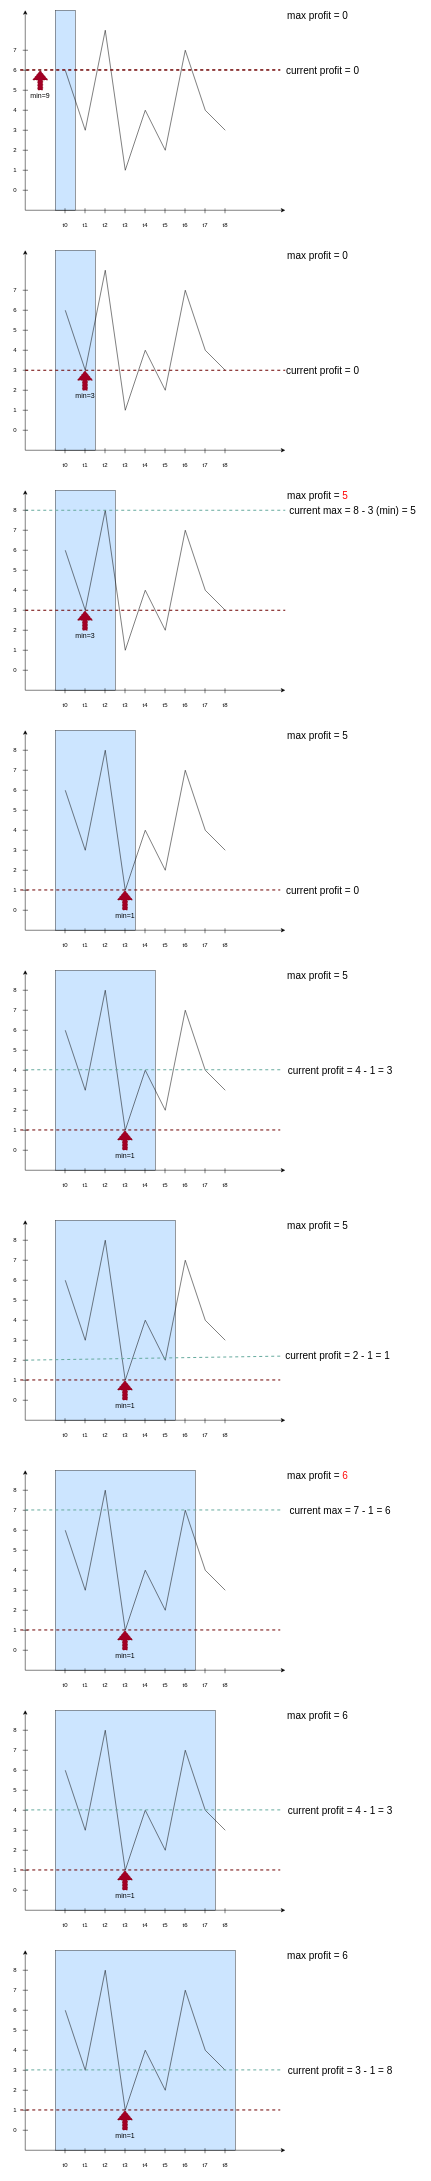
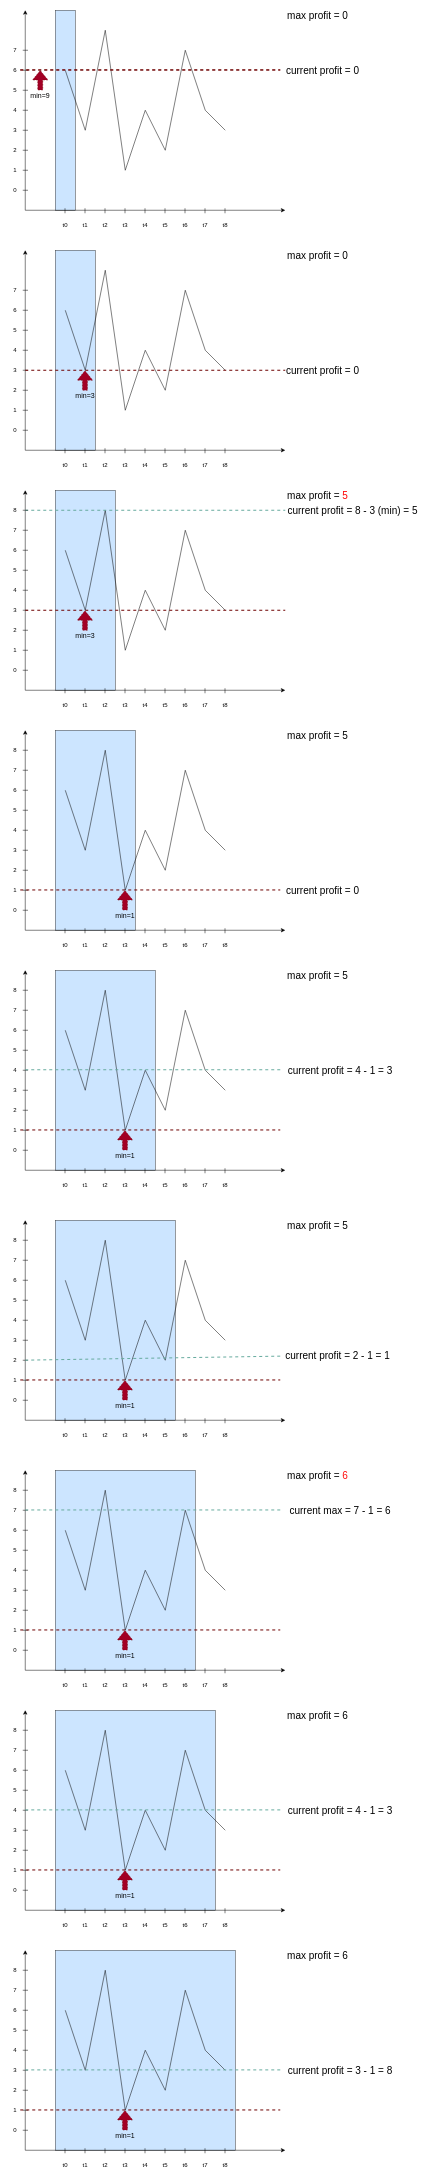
(353, 510) -> (353, 510)
